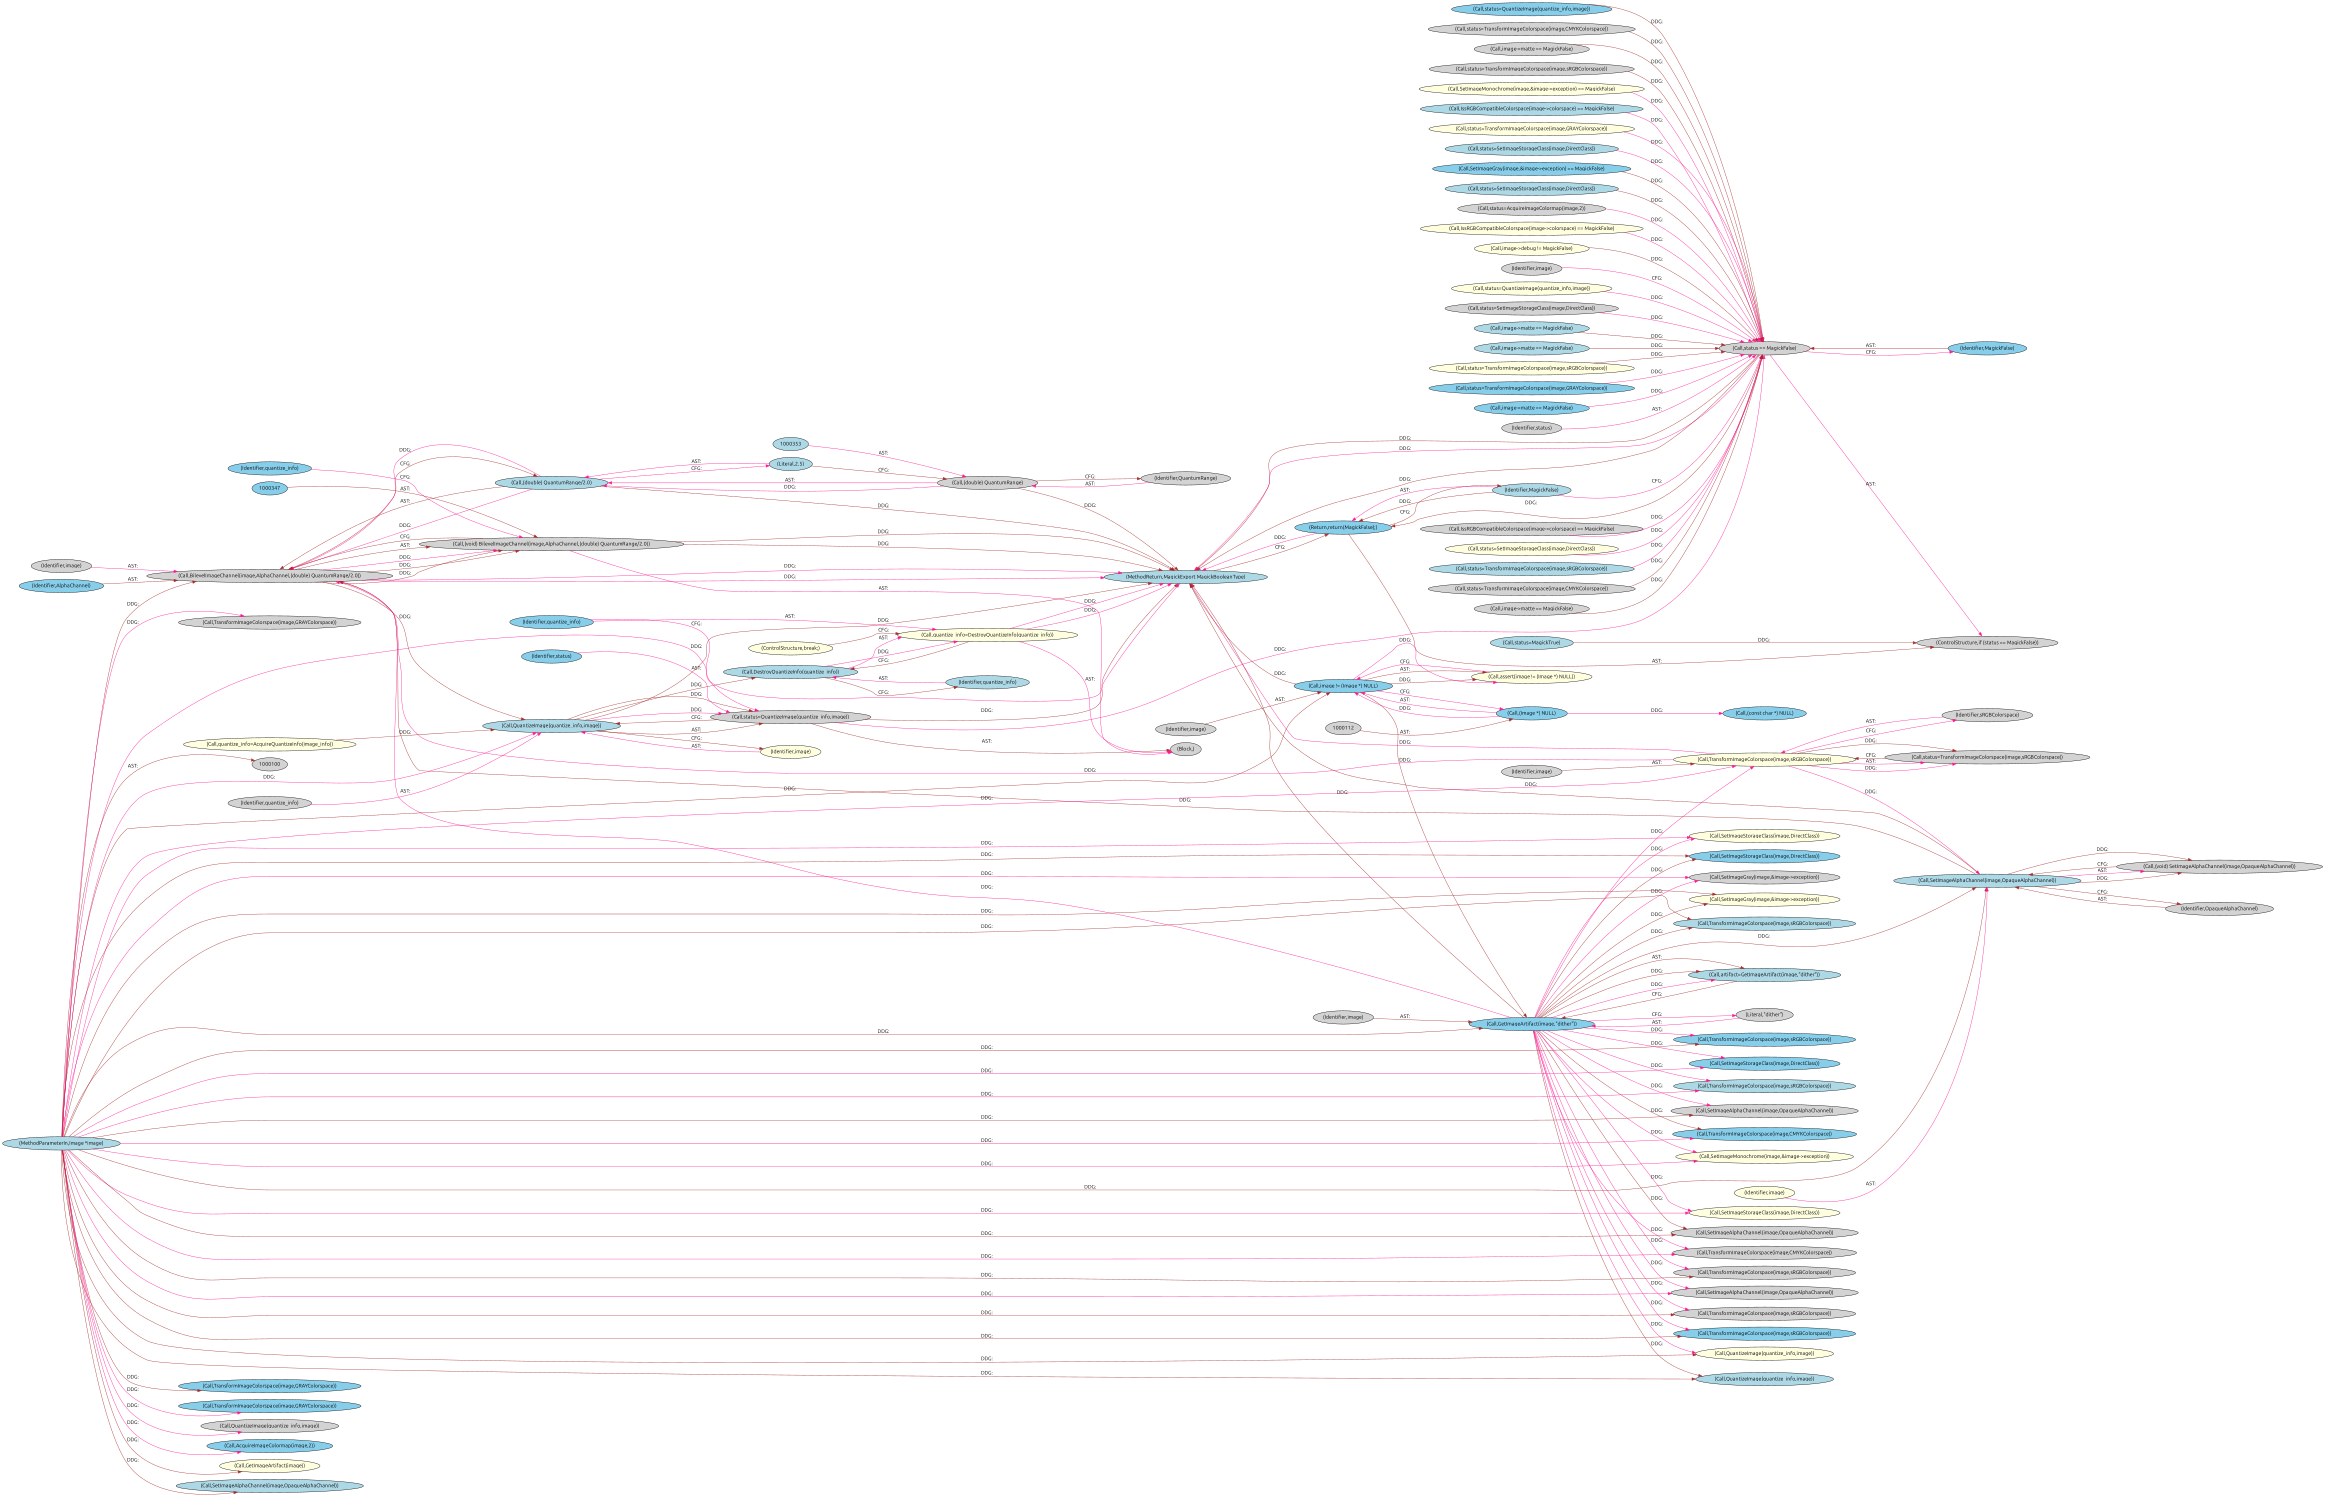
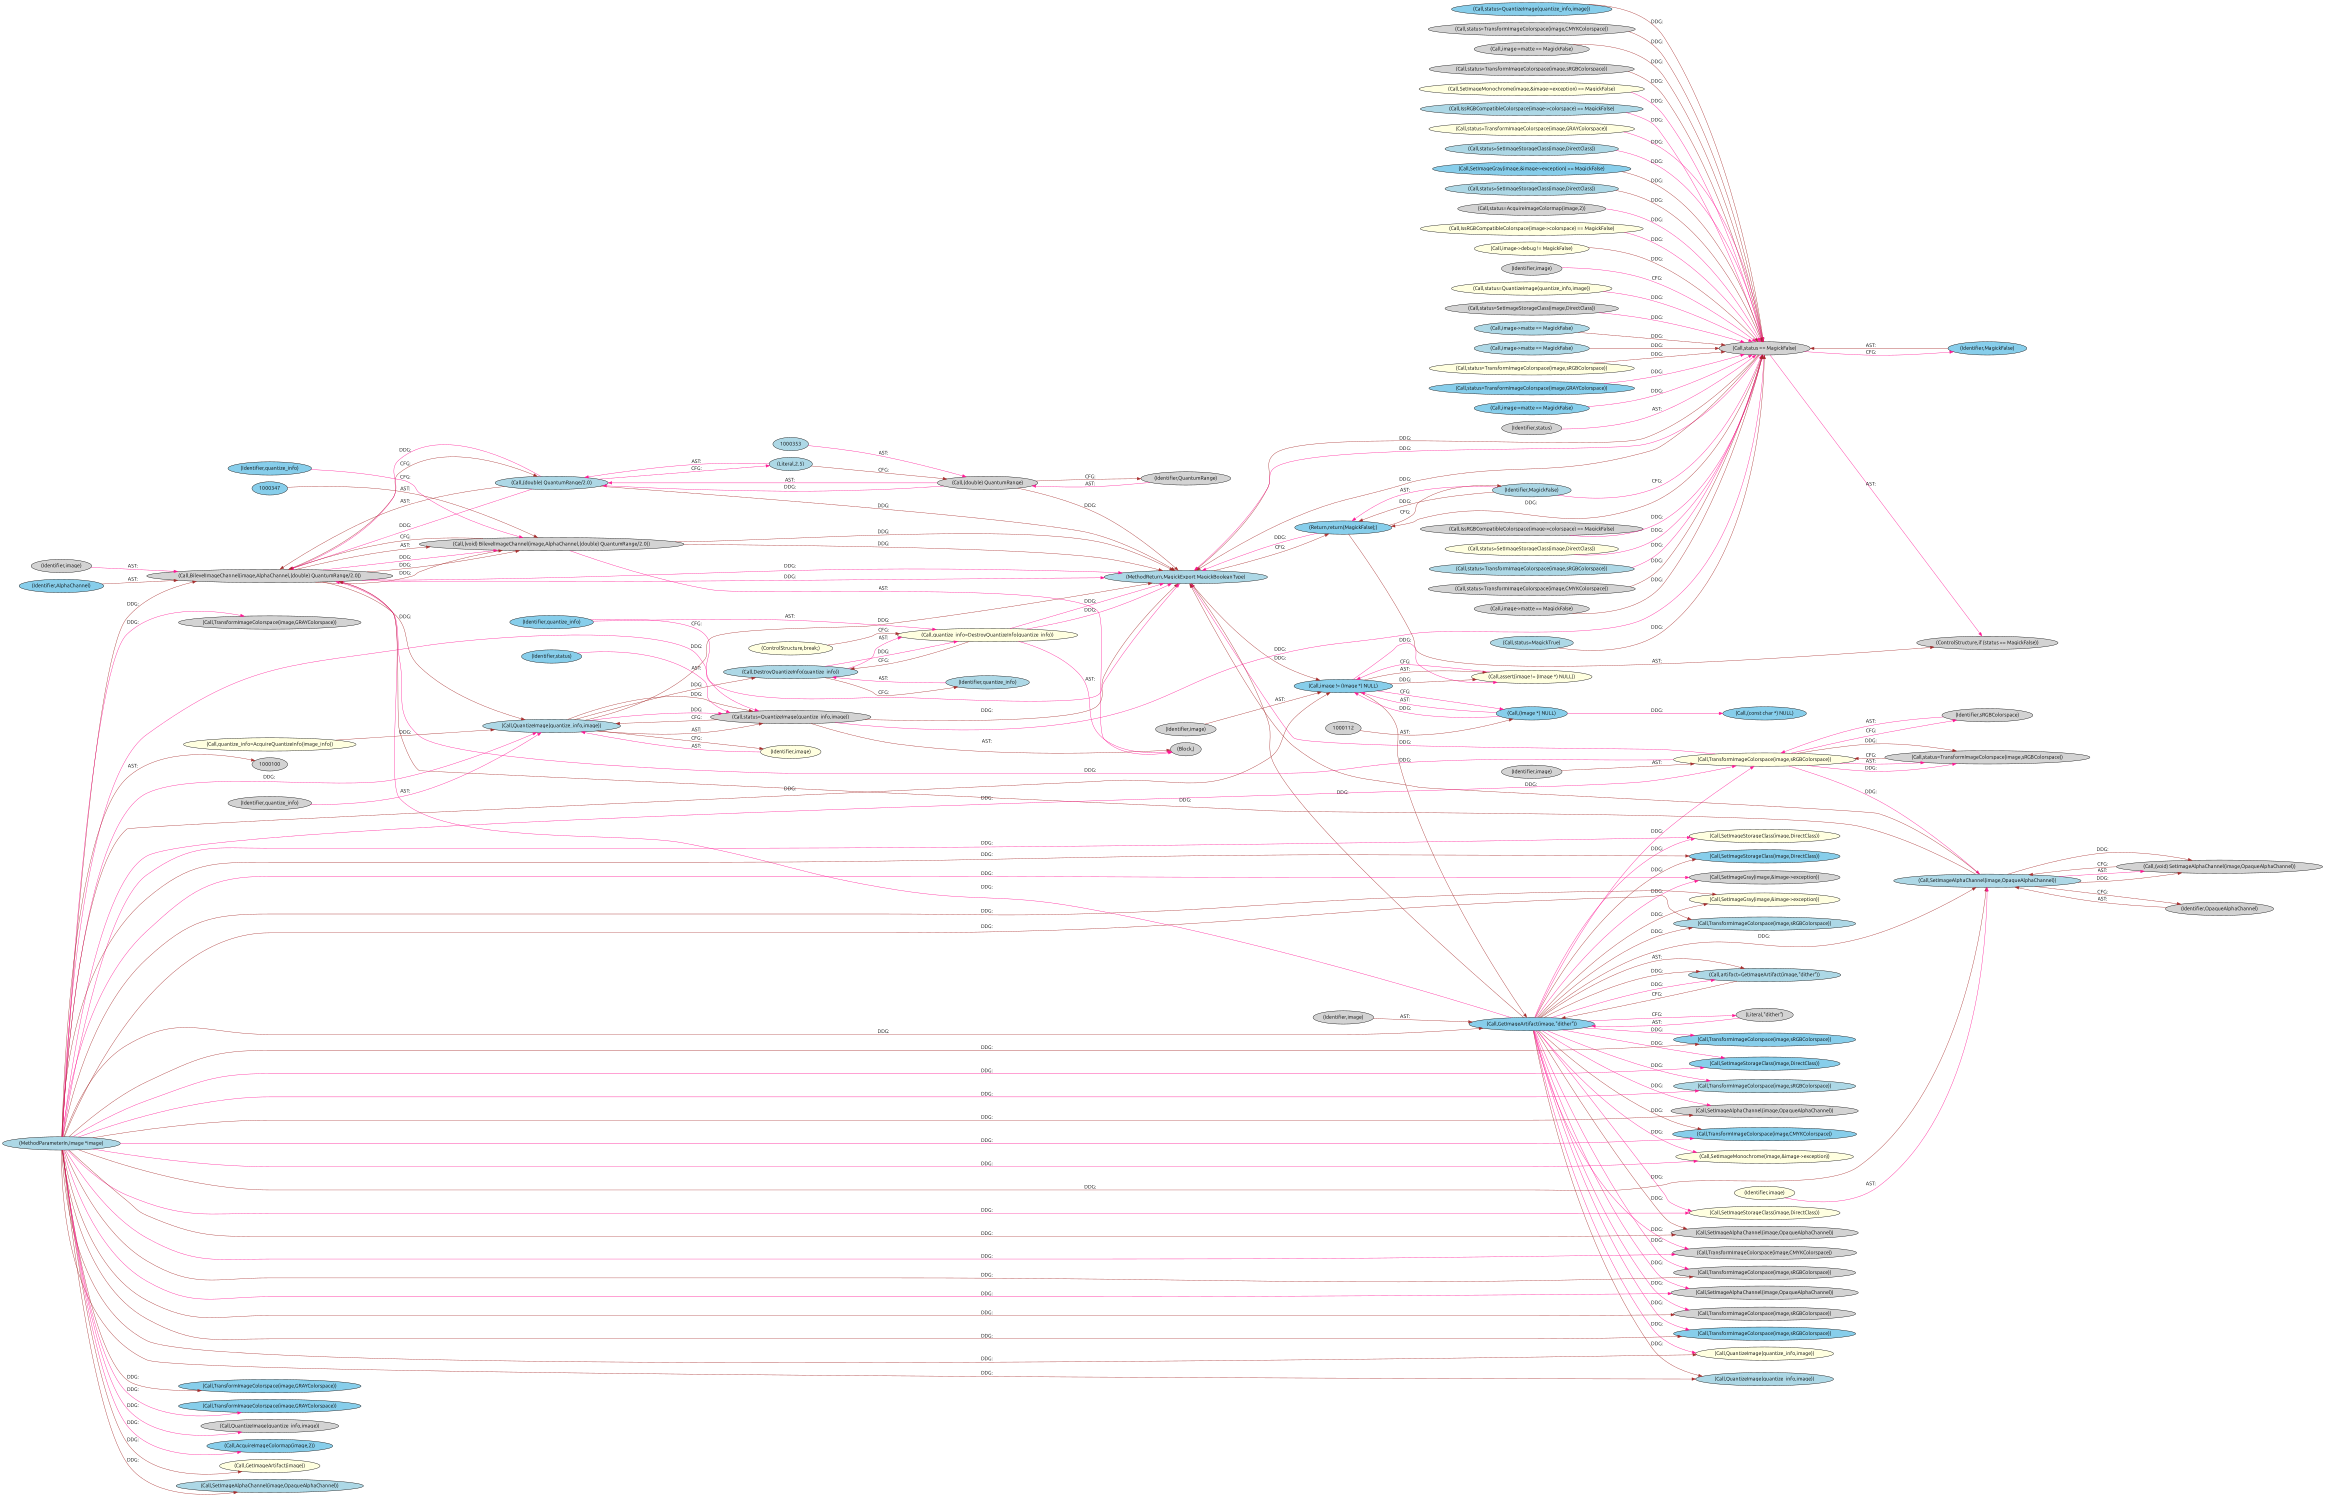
(1743, 643) -> (1721, 557)
(1235, 646) -> (1247, 641)
